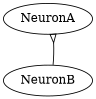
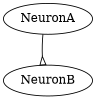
(54, 54) -> (42, 45)
